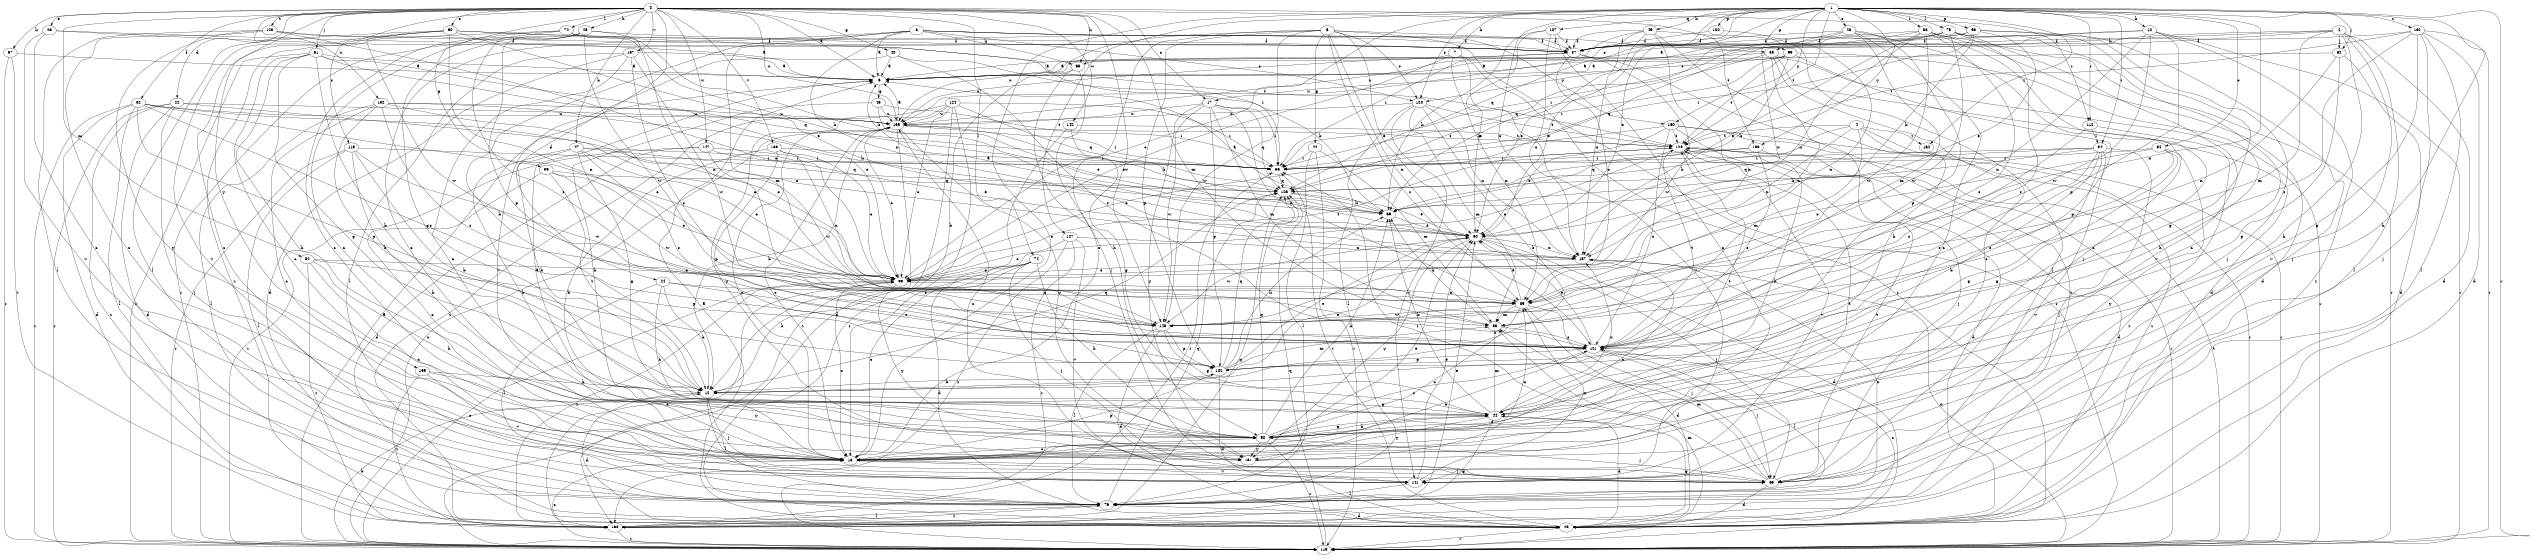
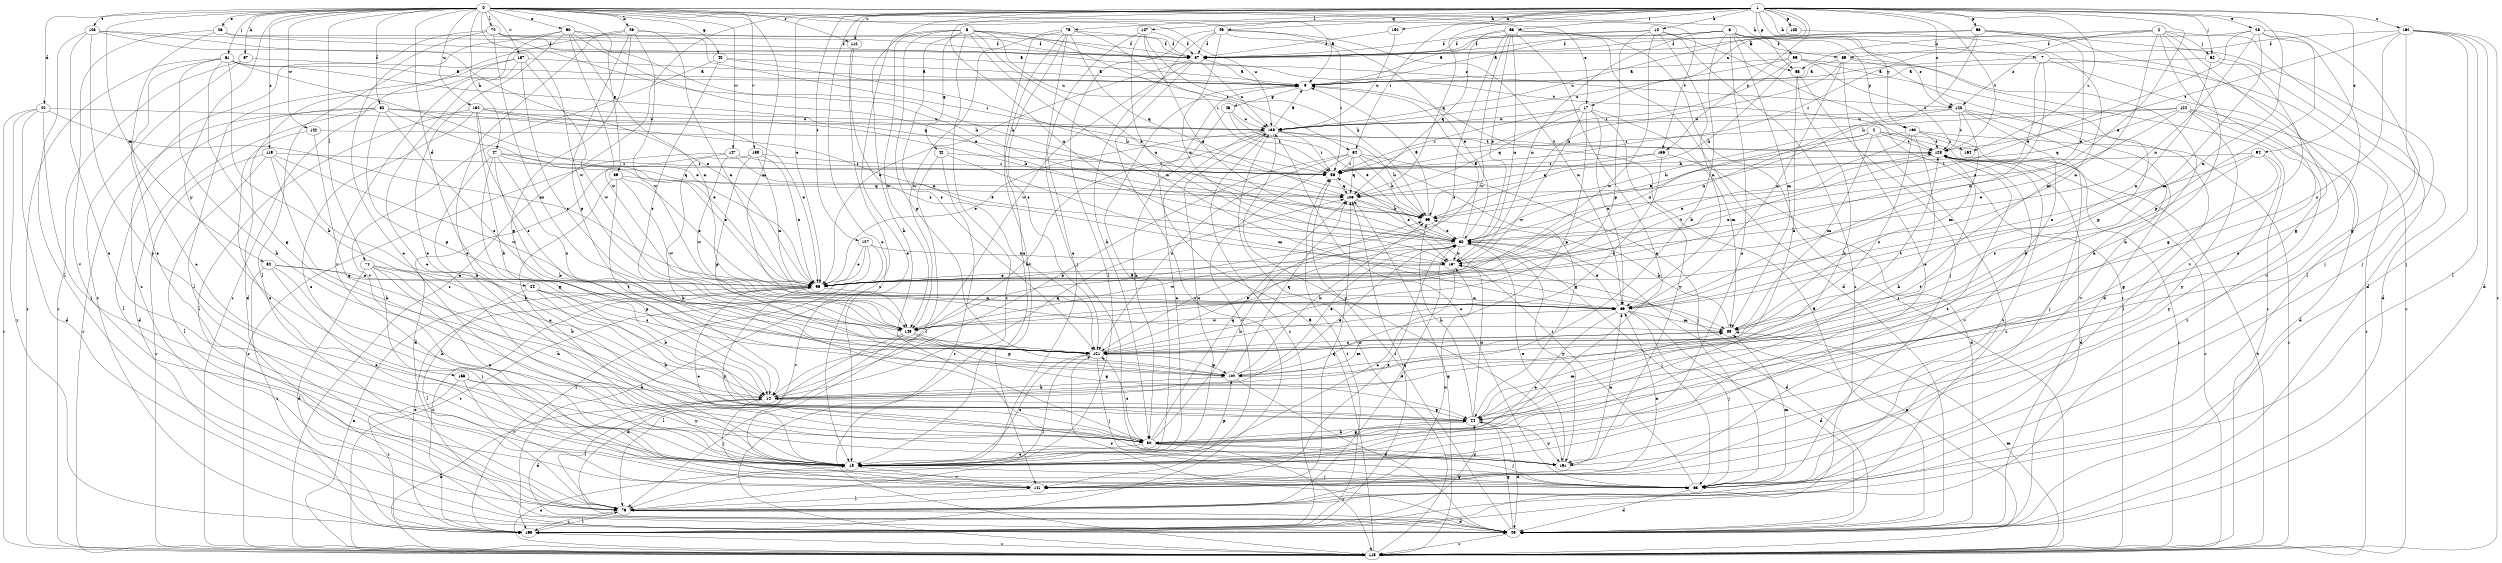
none -> (1395, 30)
(2095, 136) -> (1162, 84)
(1503, 159) -> (1681, 164)
